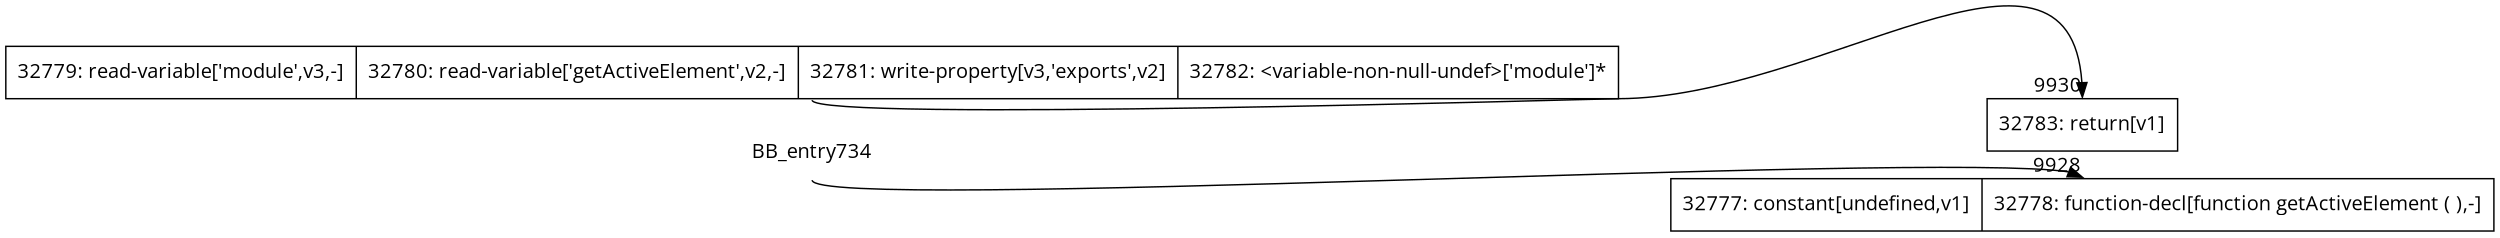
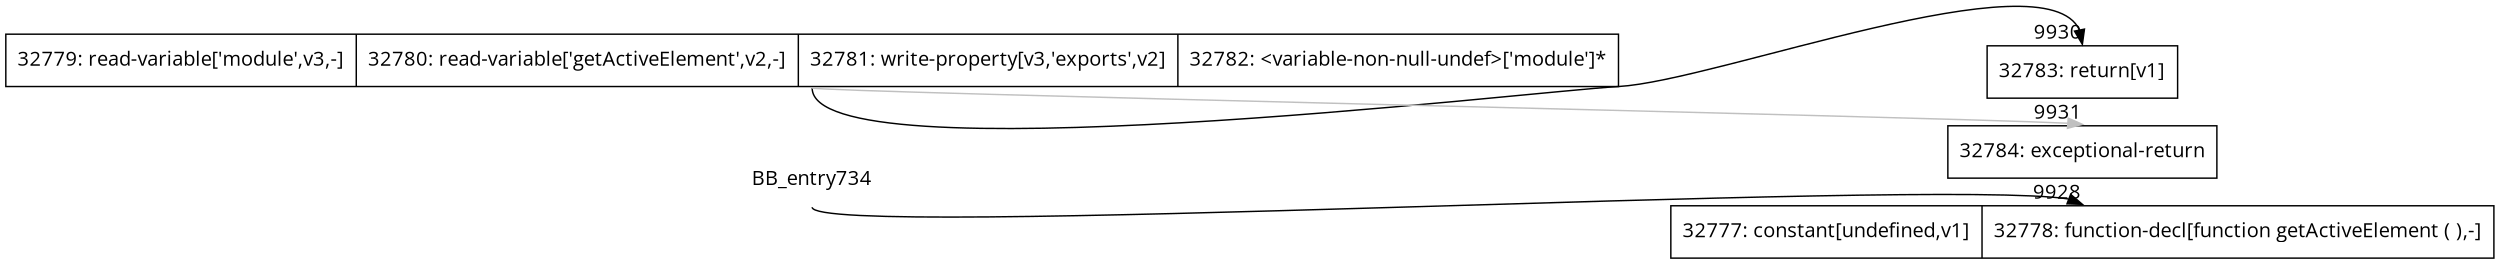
none -> (2082, 152)
